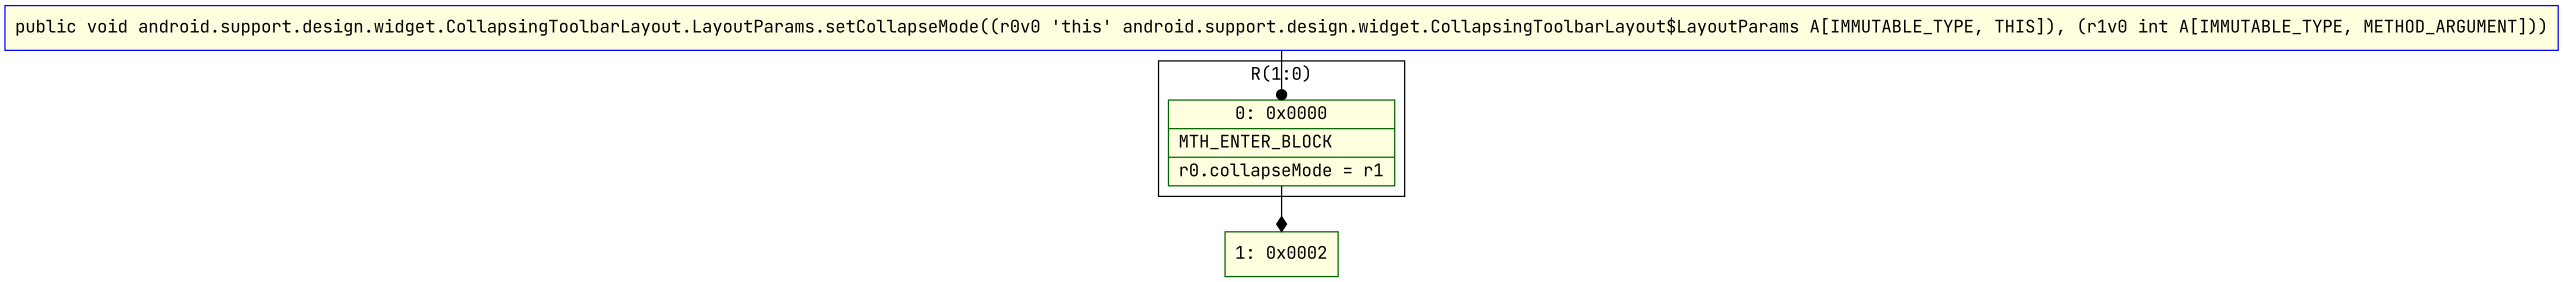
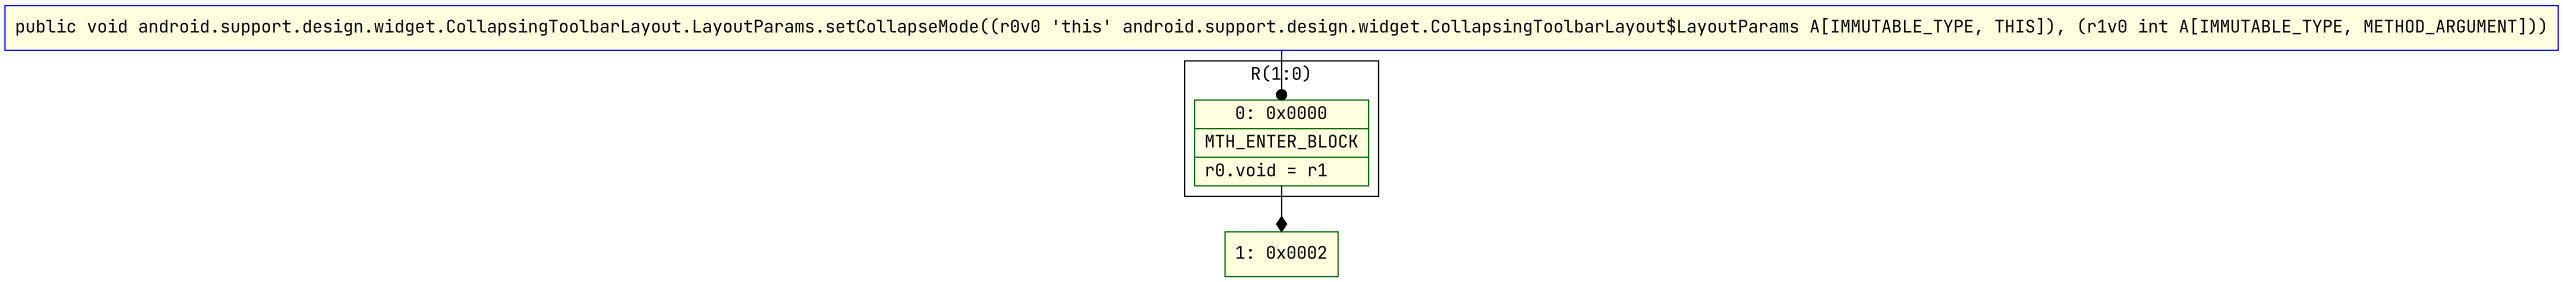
(1282, 171) -> (1267, 171)
